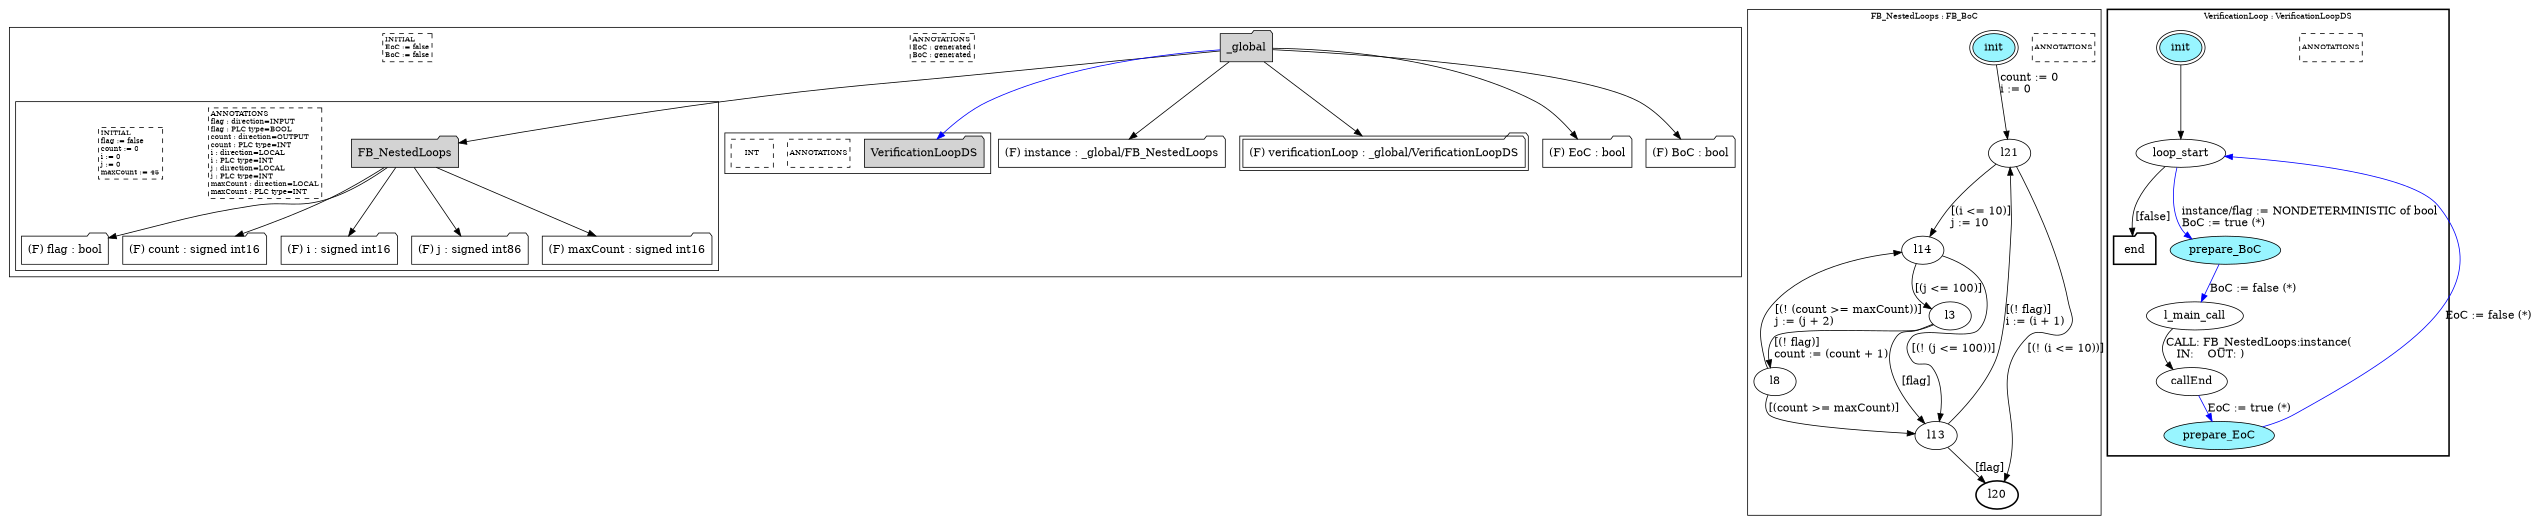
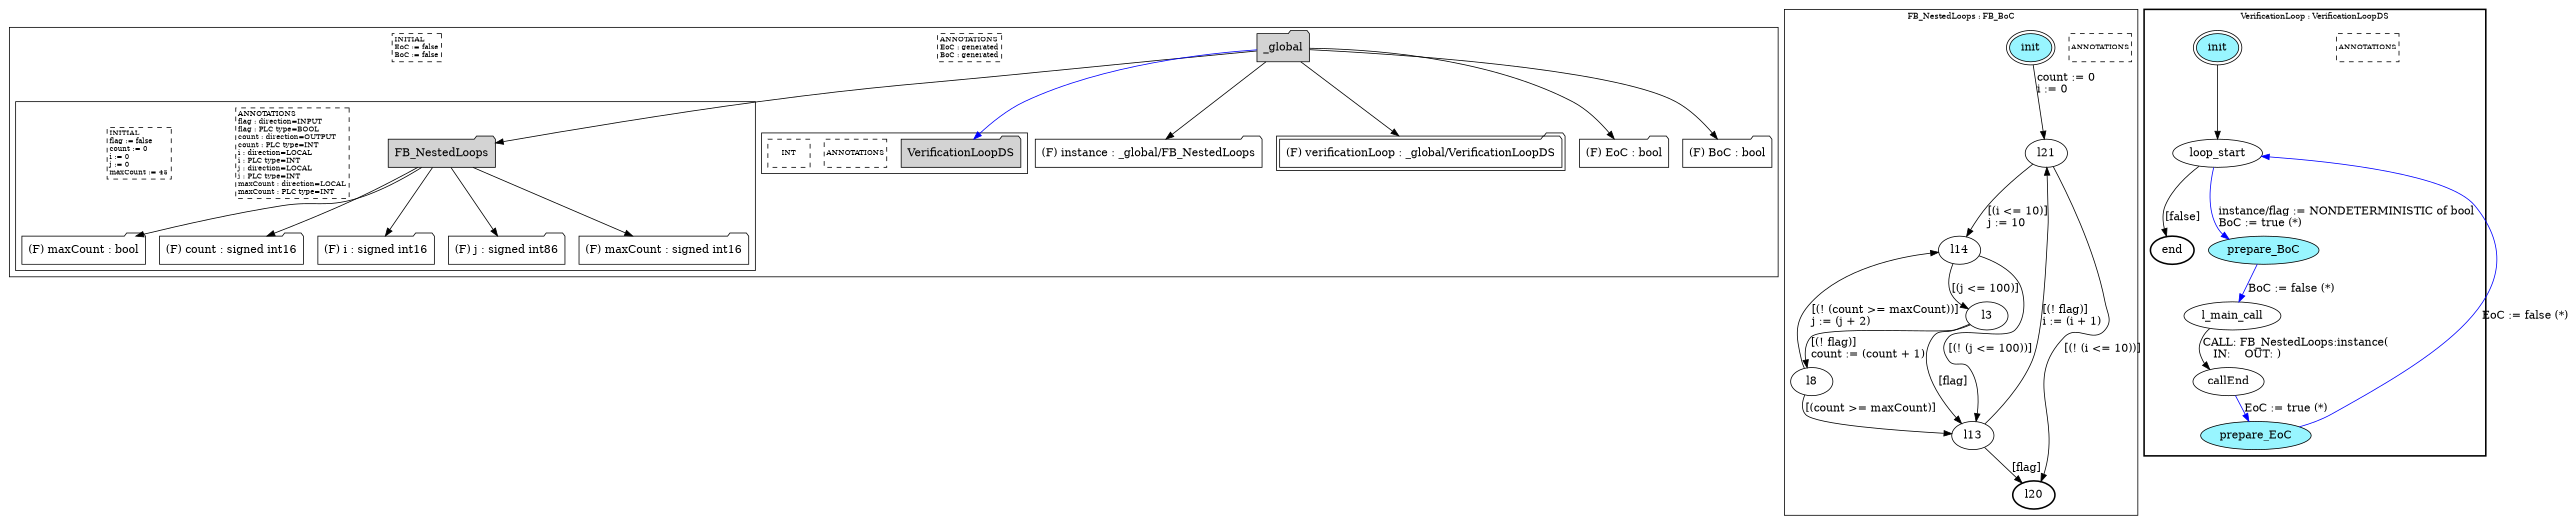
(65, 250) -> (84, 250)
(2135, 250) -> (2172, 250)
